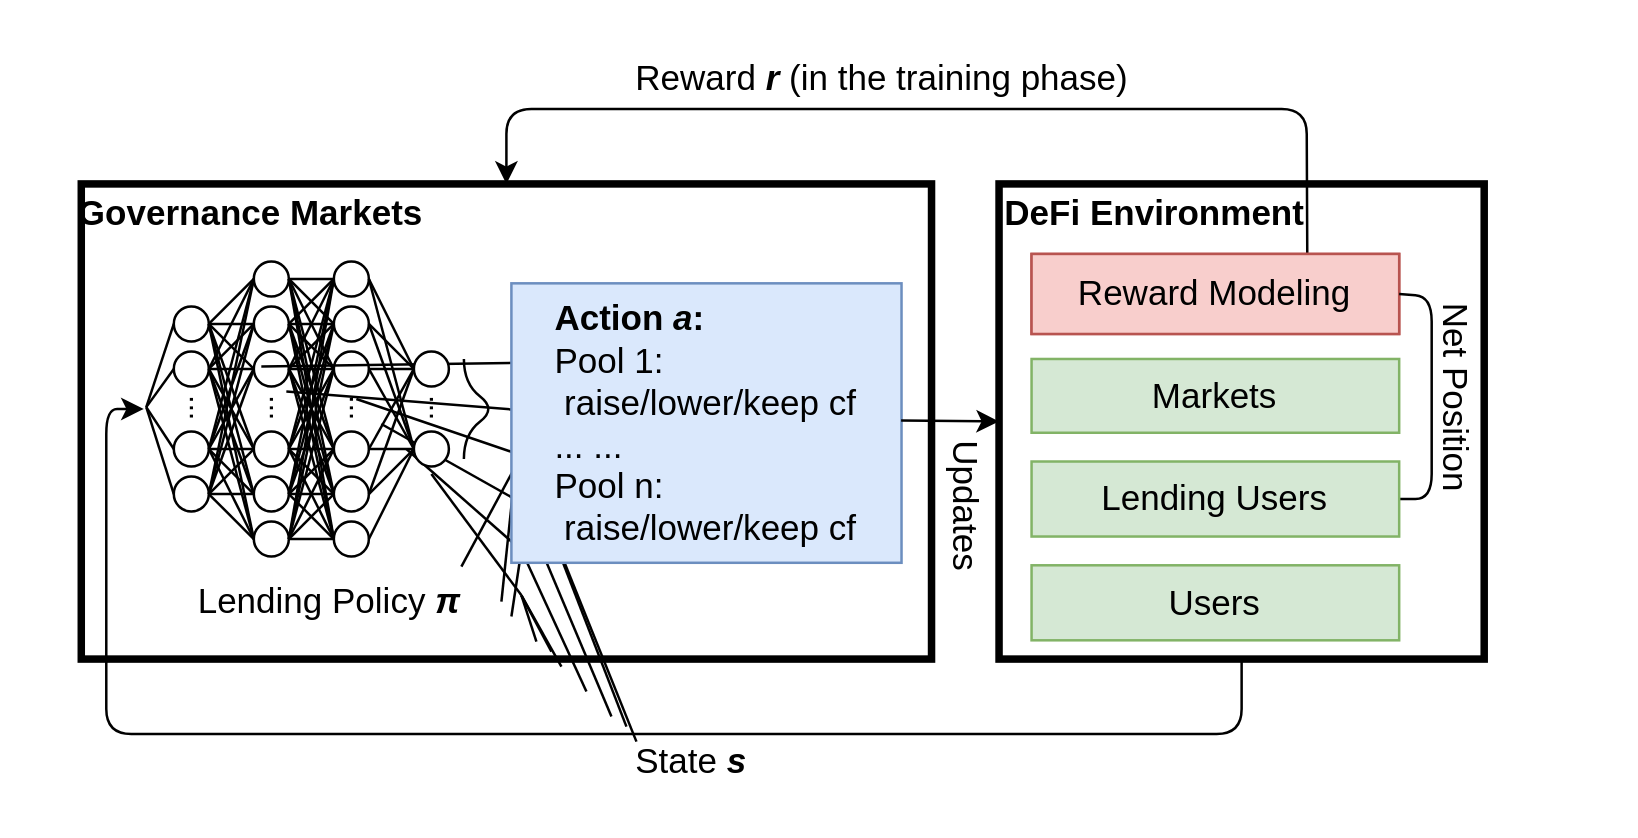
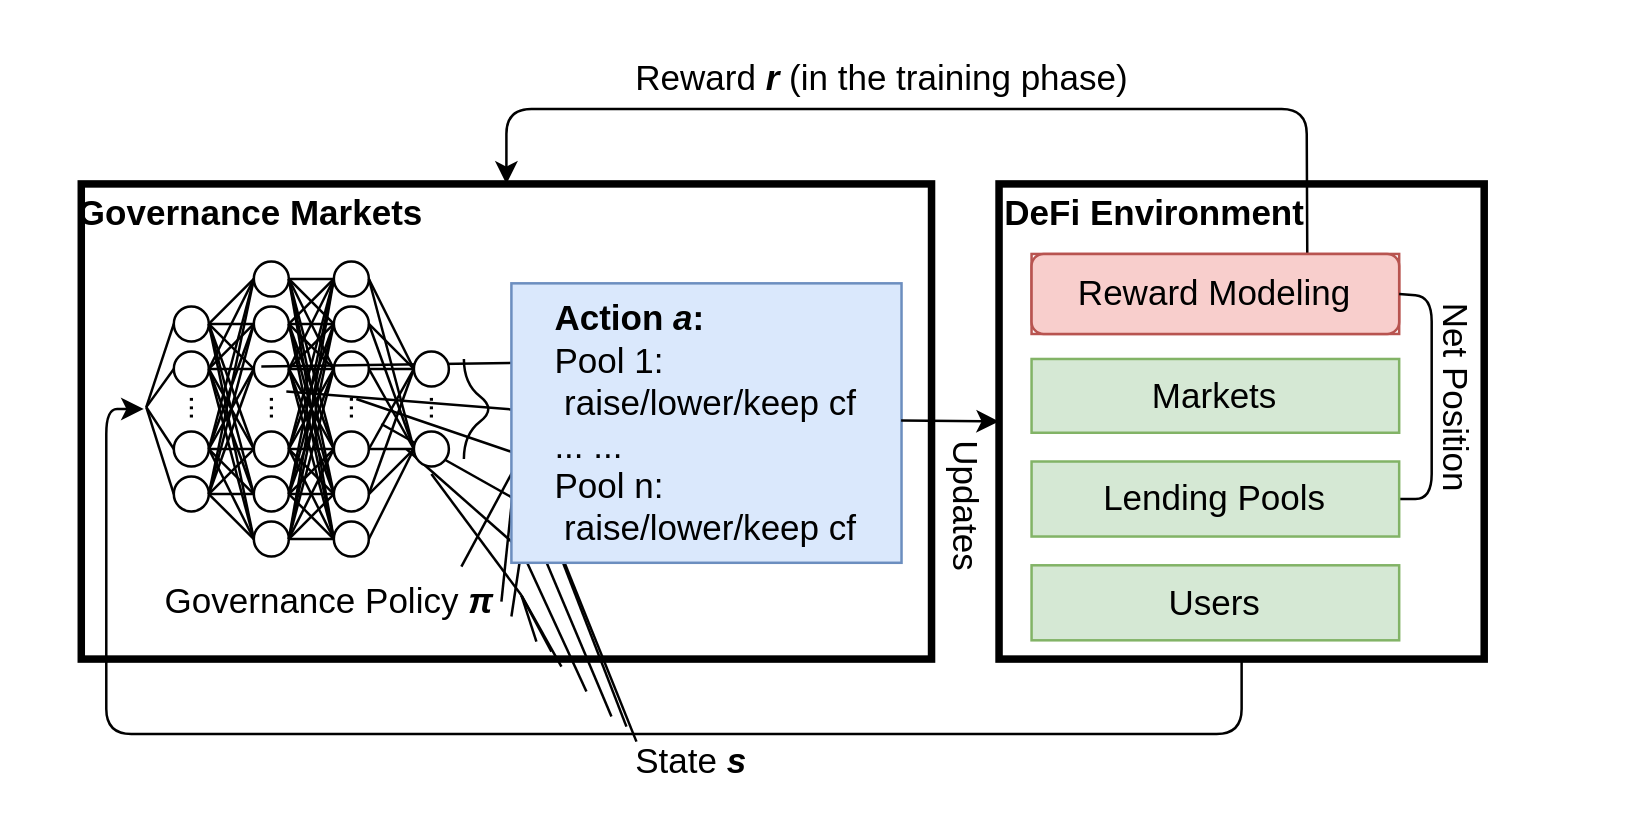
(1215, 294) -> (1215, 294)
(1215, 499) -> (1215, 499)
(330, 599) -> (330, 599)
